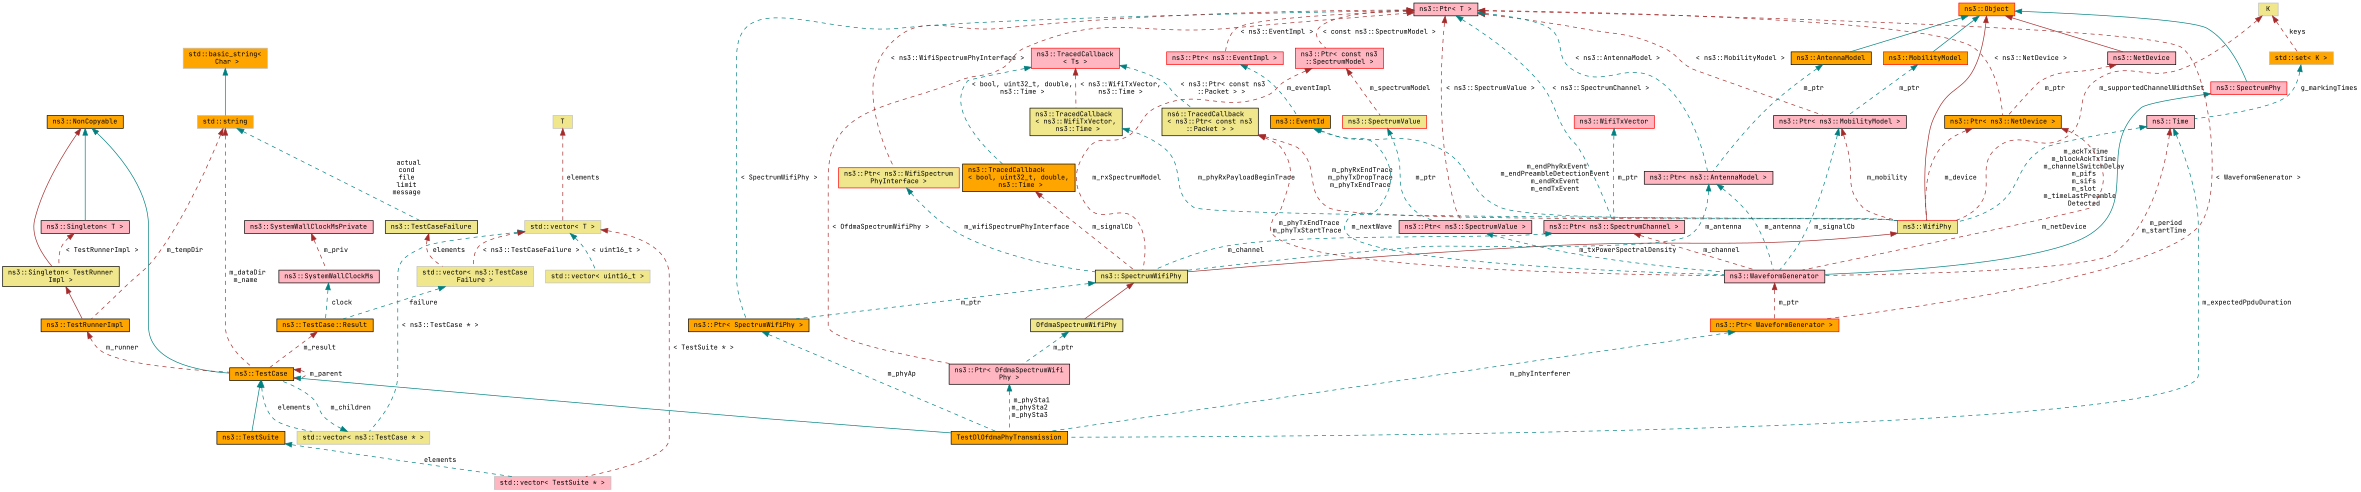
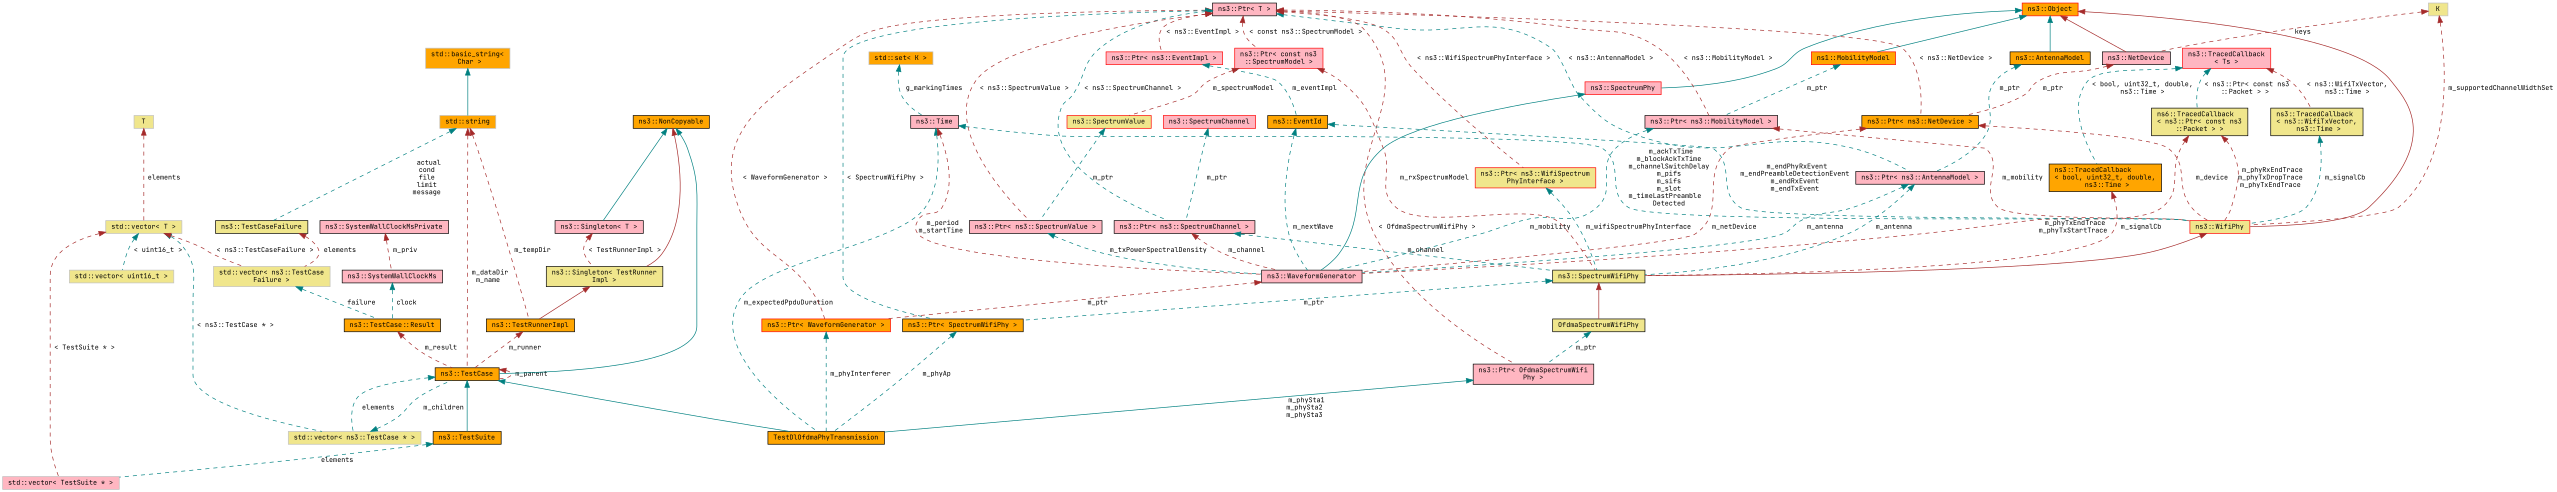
(2287, 37) -> (2290, 29)
(1926, 58) -> (1853, 58)
(1614, 122) -> (1209, 122)
(1245, 178) -> (2343, 178)
(1833, 227) -> (1549, 227)
(1009, 411) -> (1175, 406)
